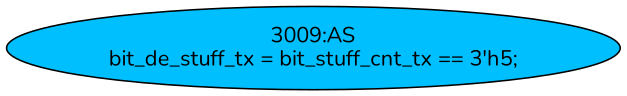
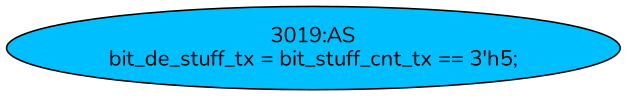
(313, 48) -> (313, 48)
